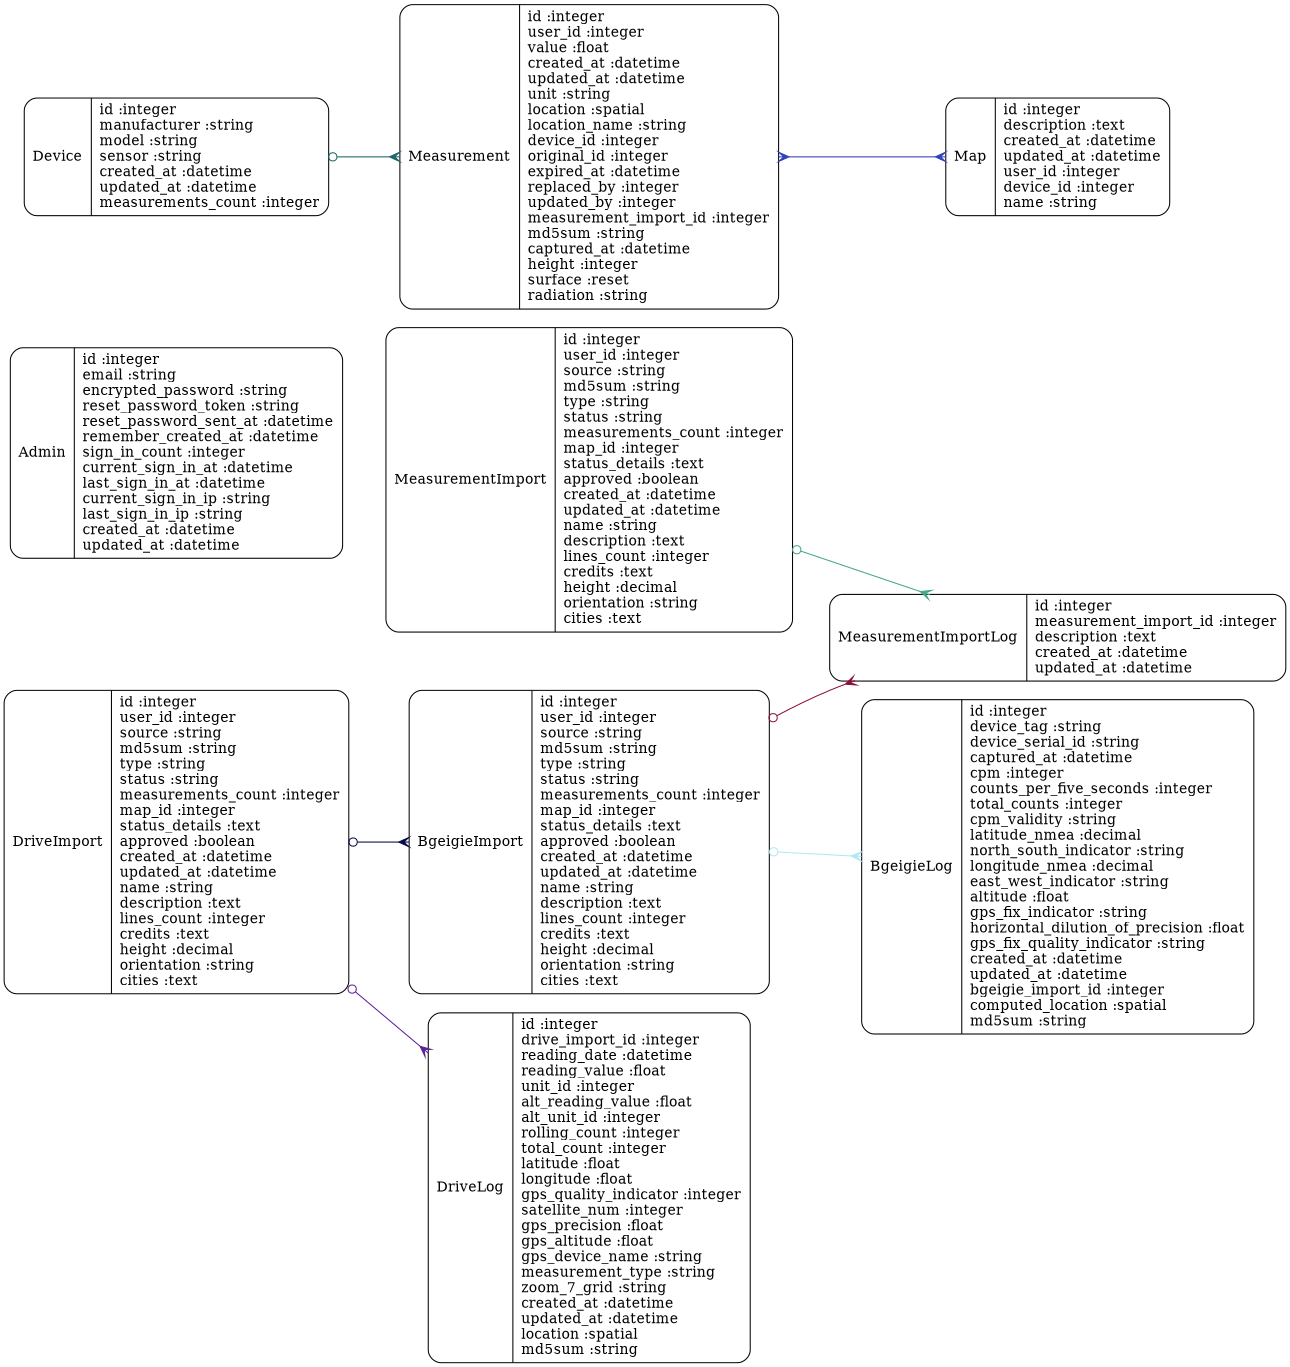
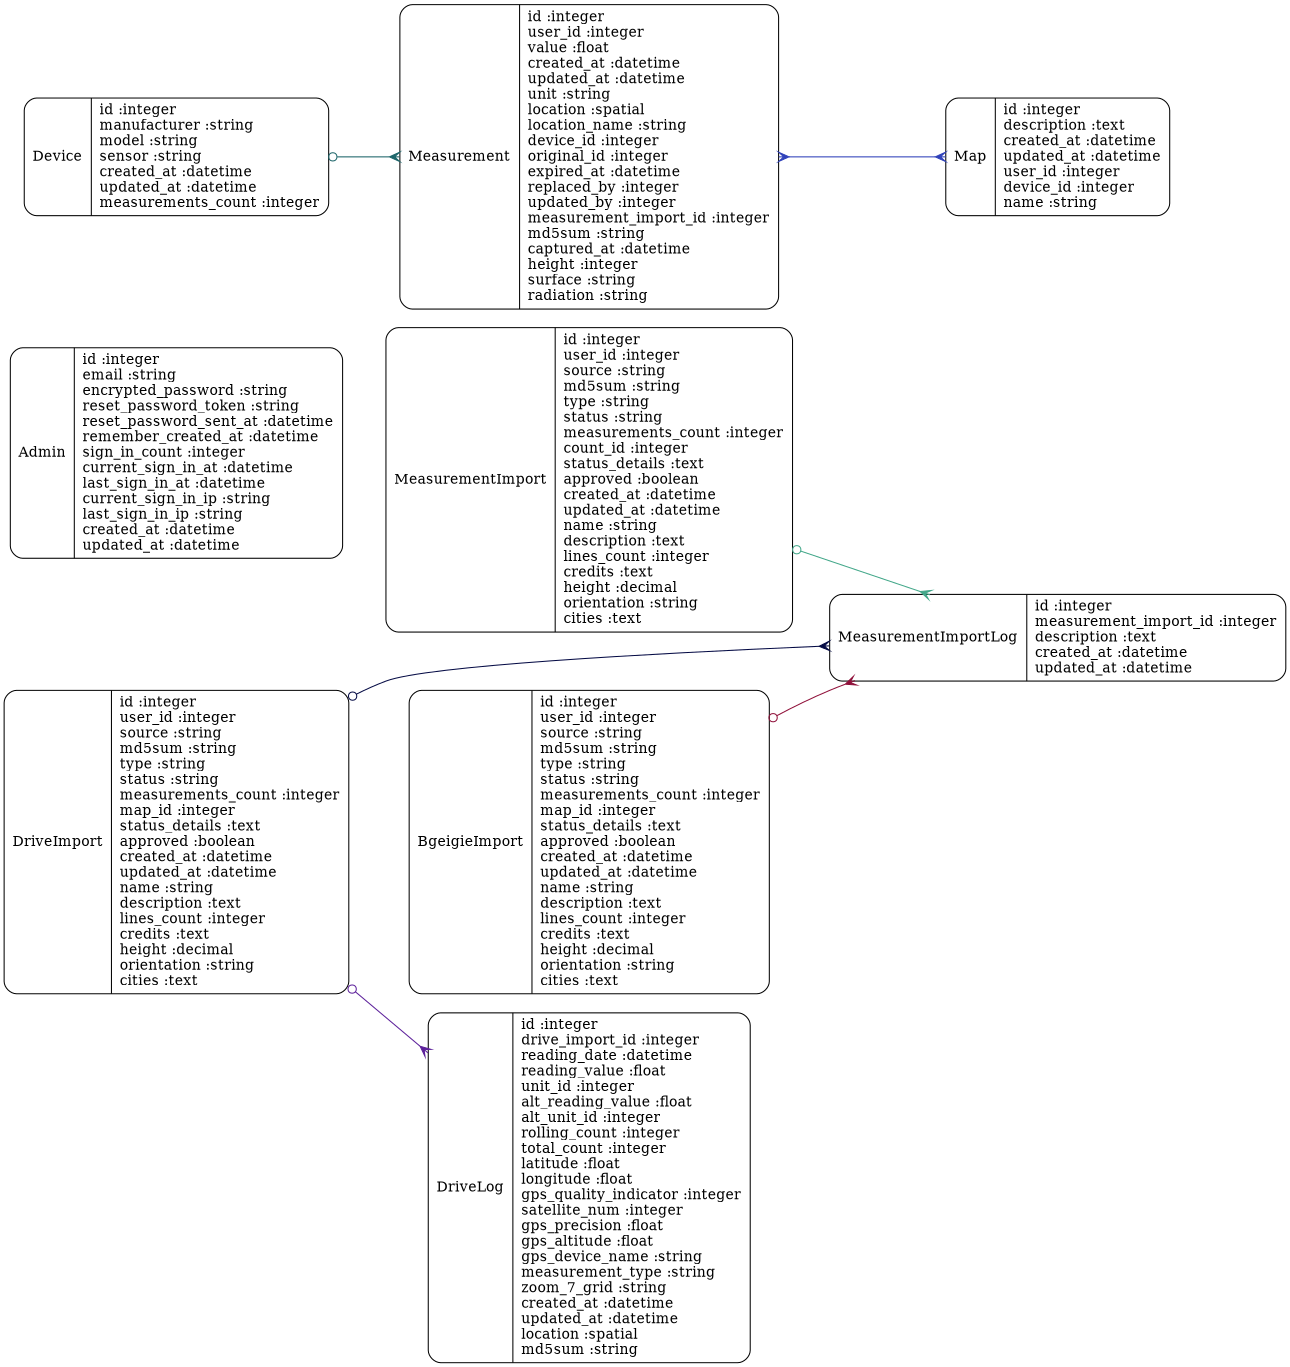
(579, 280) -> (582, 280)
(621, 448) -> (626, 448)
(378, 842) -> (586, 659)
(1058, 867) -> none
